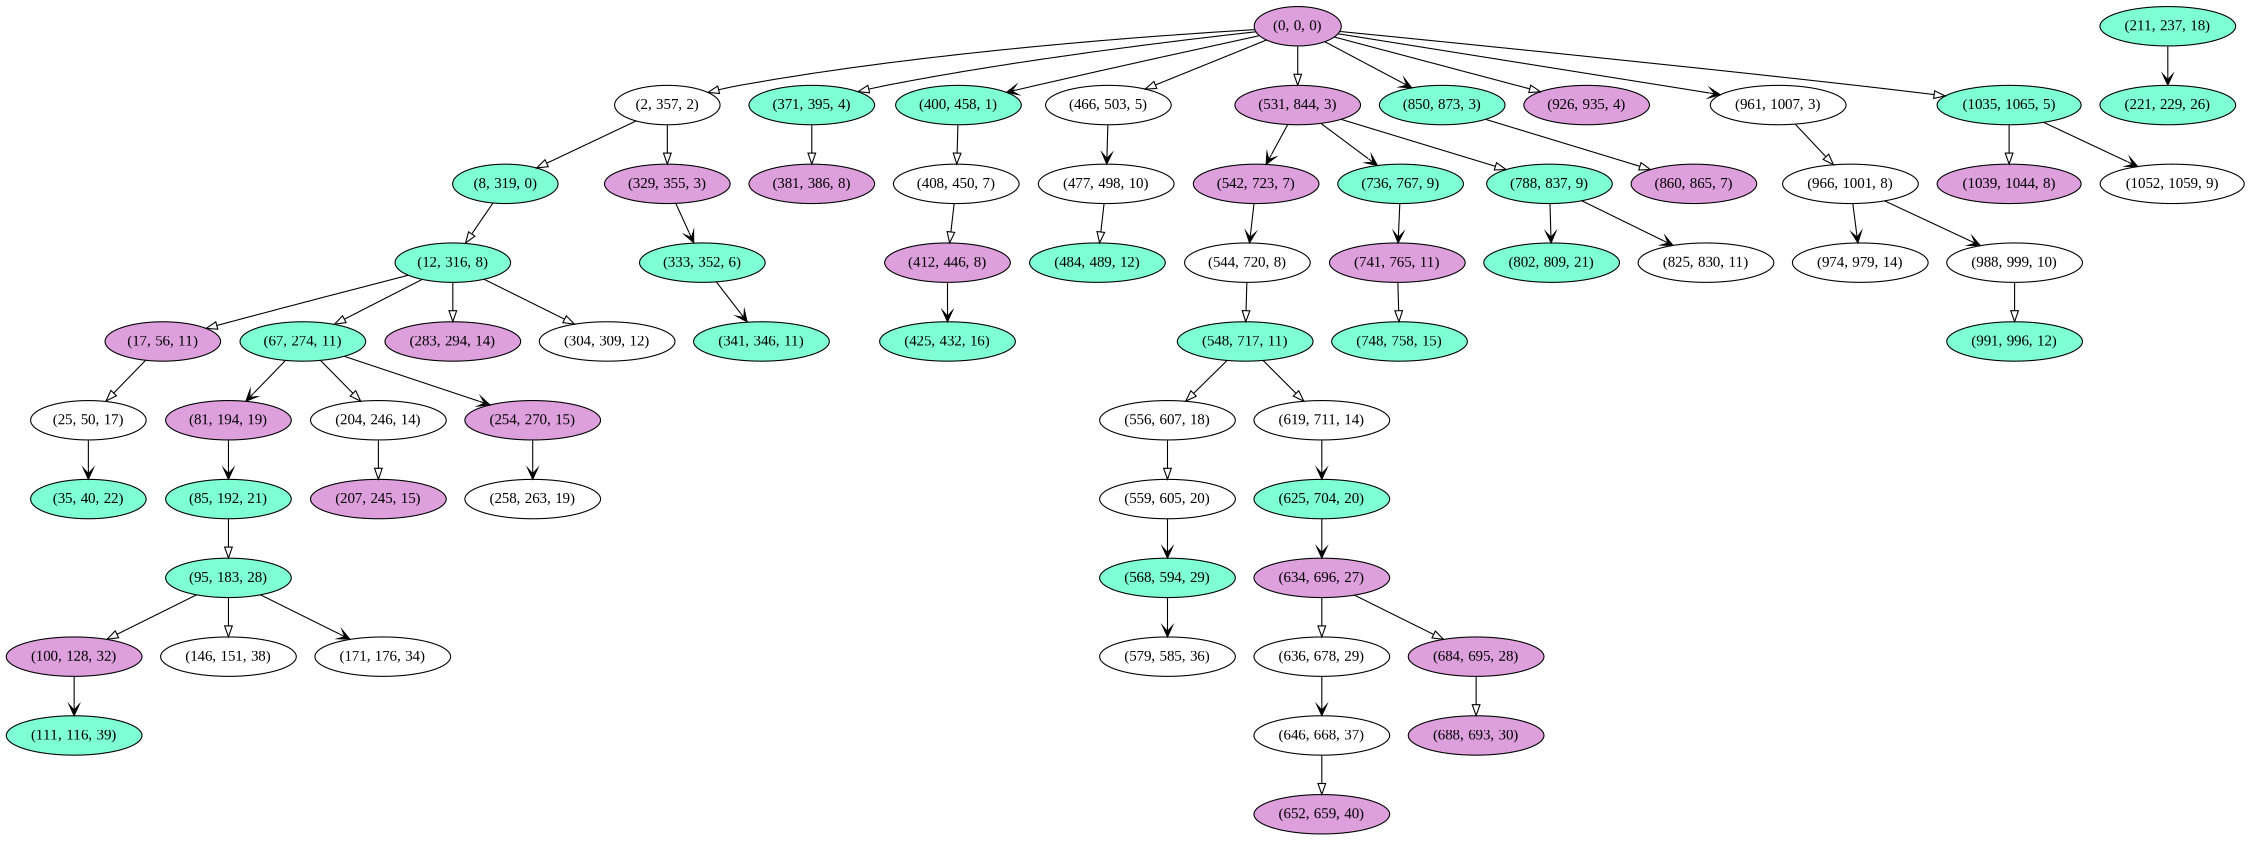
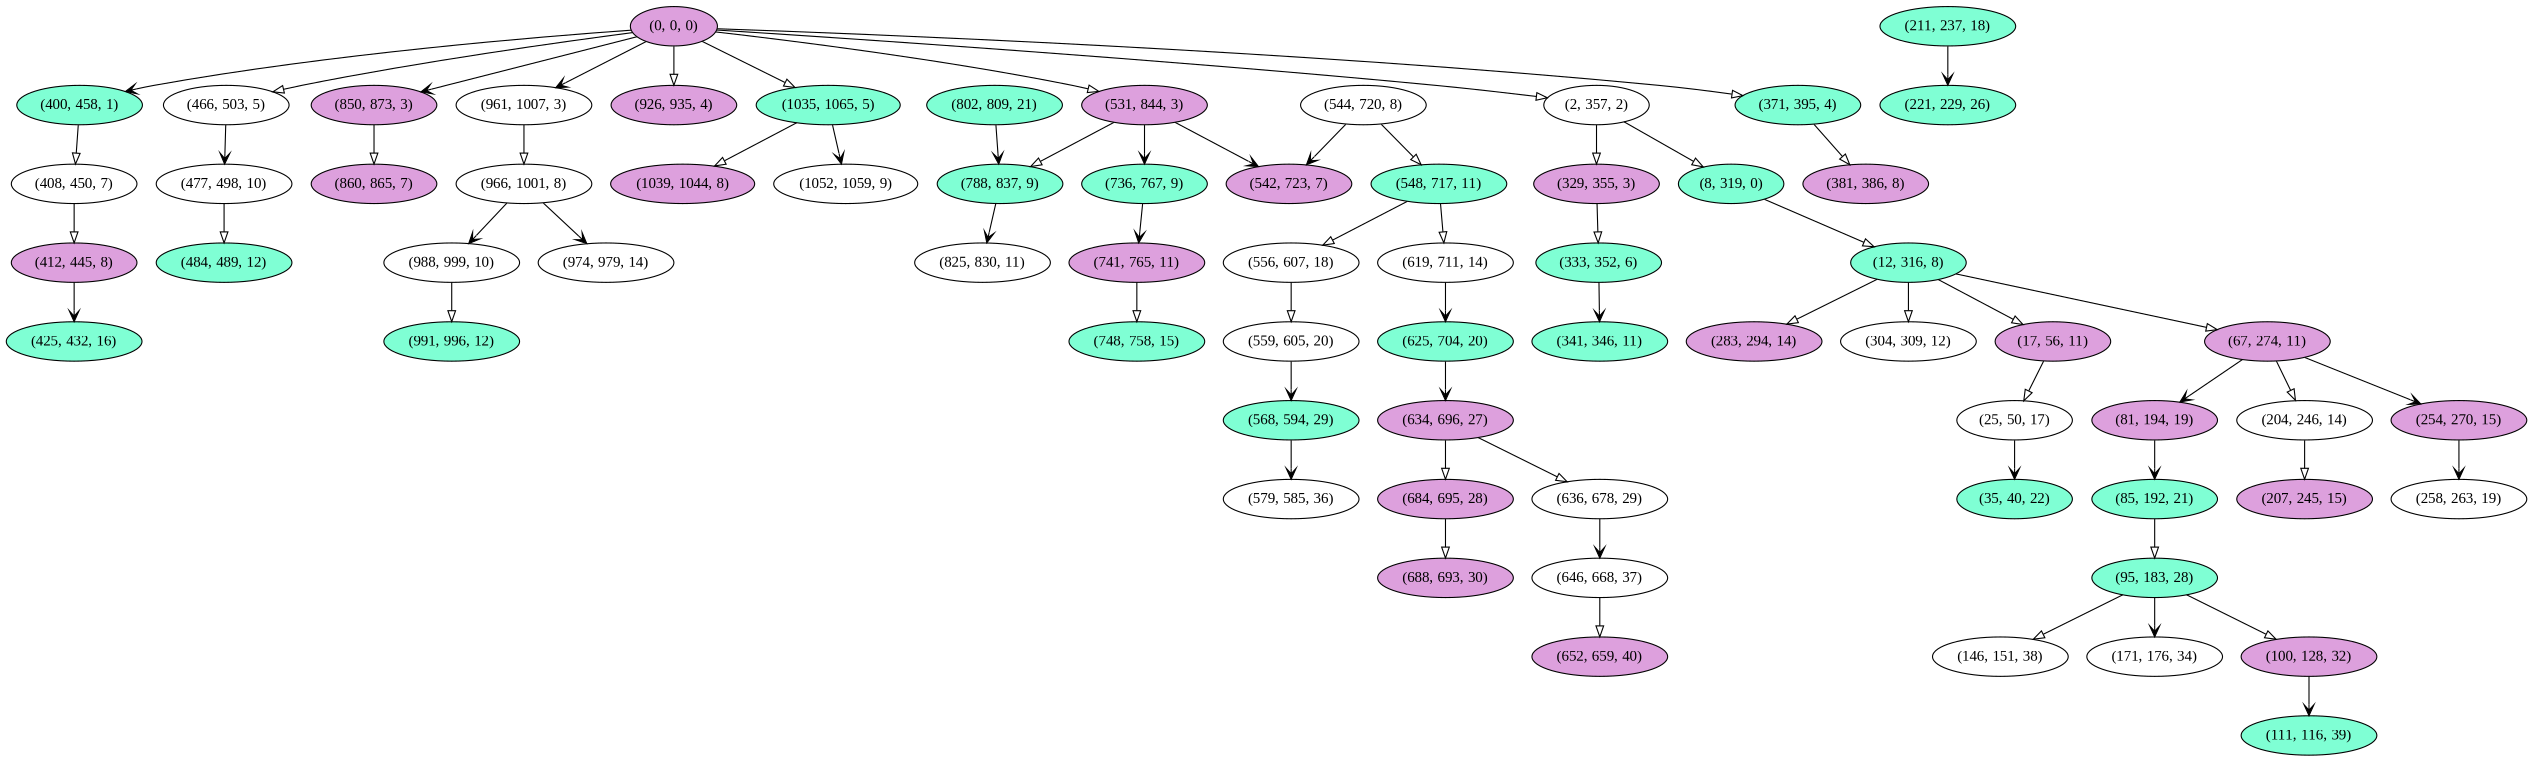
(1442, 105) -> (374, 105)
(682, 218) -> (1597, 218)
(1252, 218) -> (1330, 140)
(1550, 218) -> (997, 139)
(948, 263) -> (74, 263)
(303, 341) -> (2267, 341)
